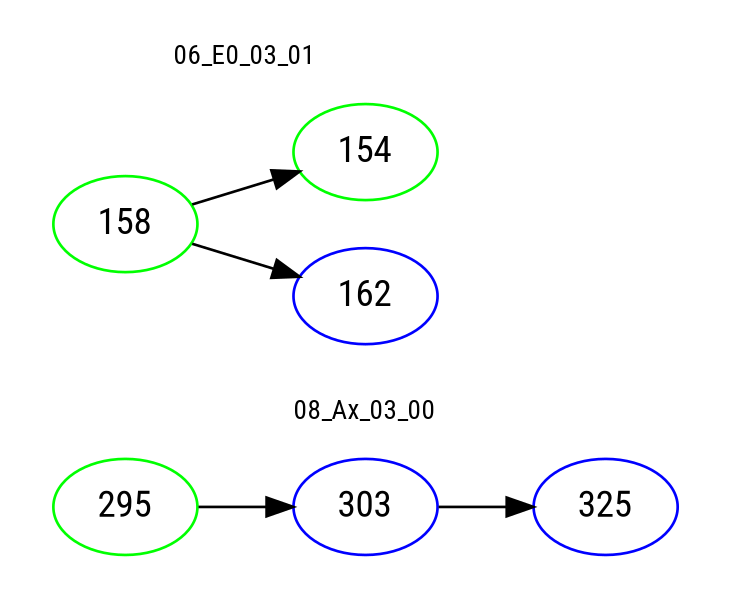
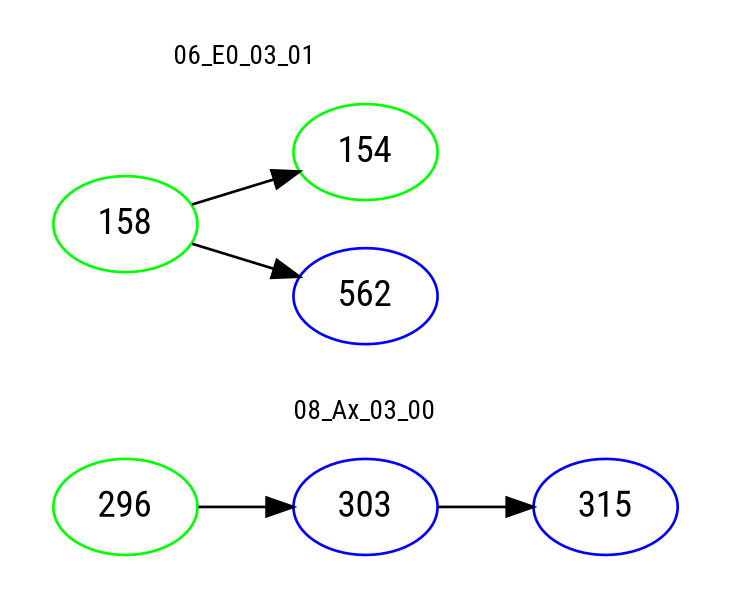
(366, 296) -> (366, 296)
(125, 507) -> (125, 507)
(606, 507) -> (606, 507)
